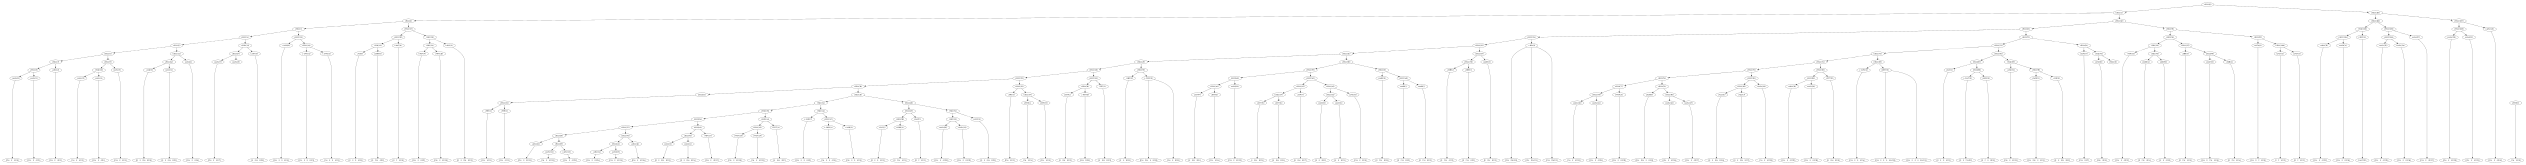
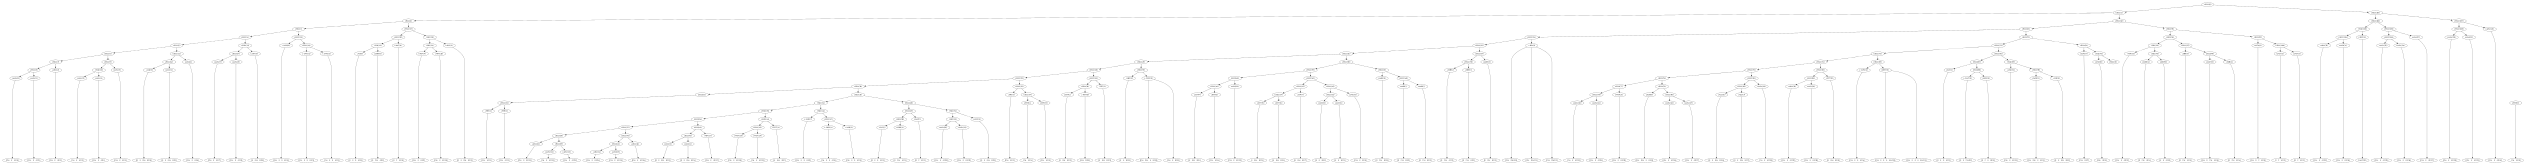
none -> (236, 160)
